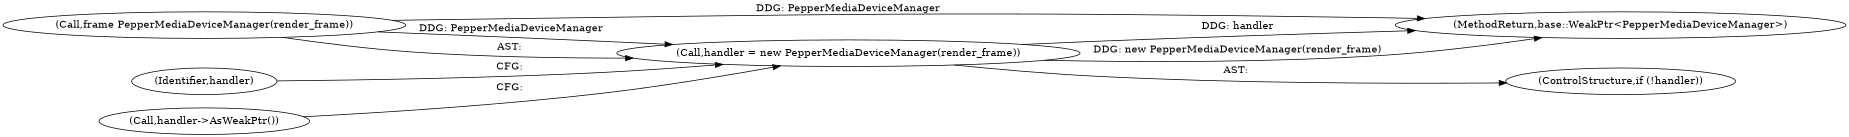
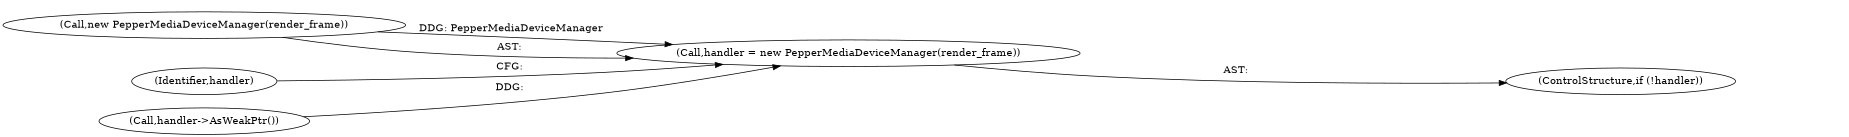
(204, 25) -> (204, 25)
(1621, 25) -> none
(511, 88) -> (511, 88)
